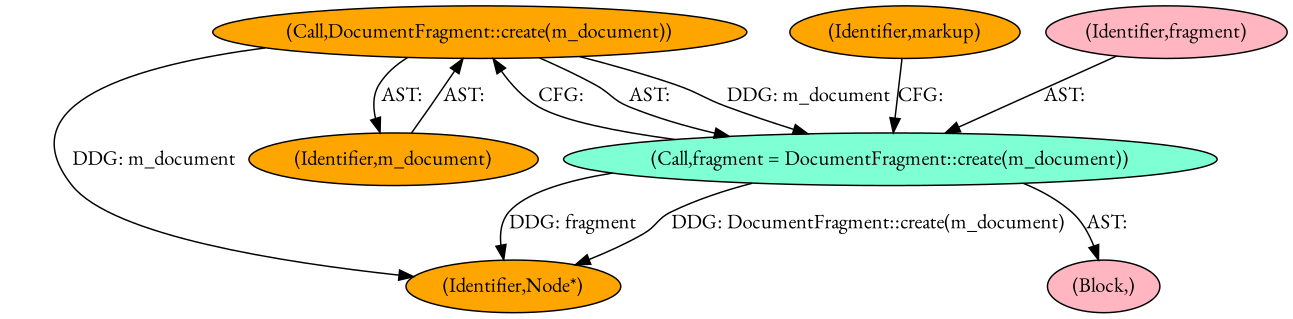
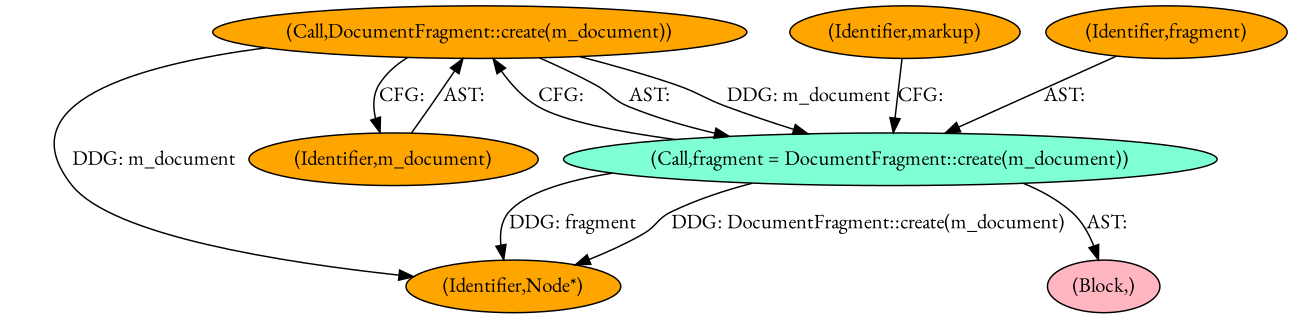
(1167, 32) -> (1167, 32)
(405, 96) -> (405, 96)
